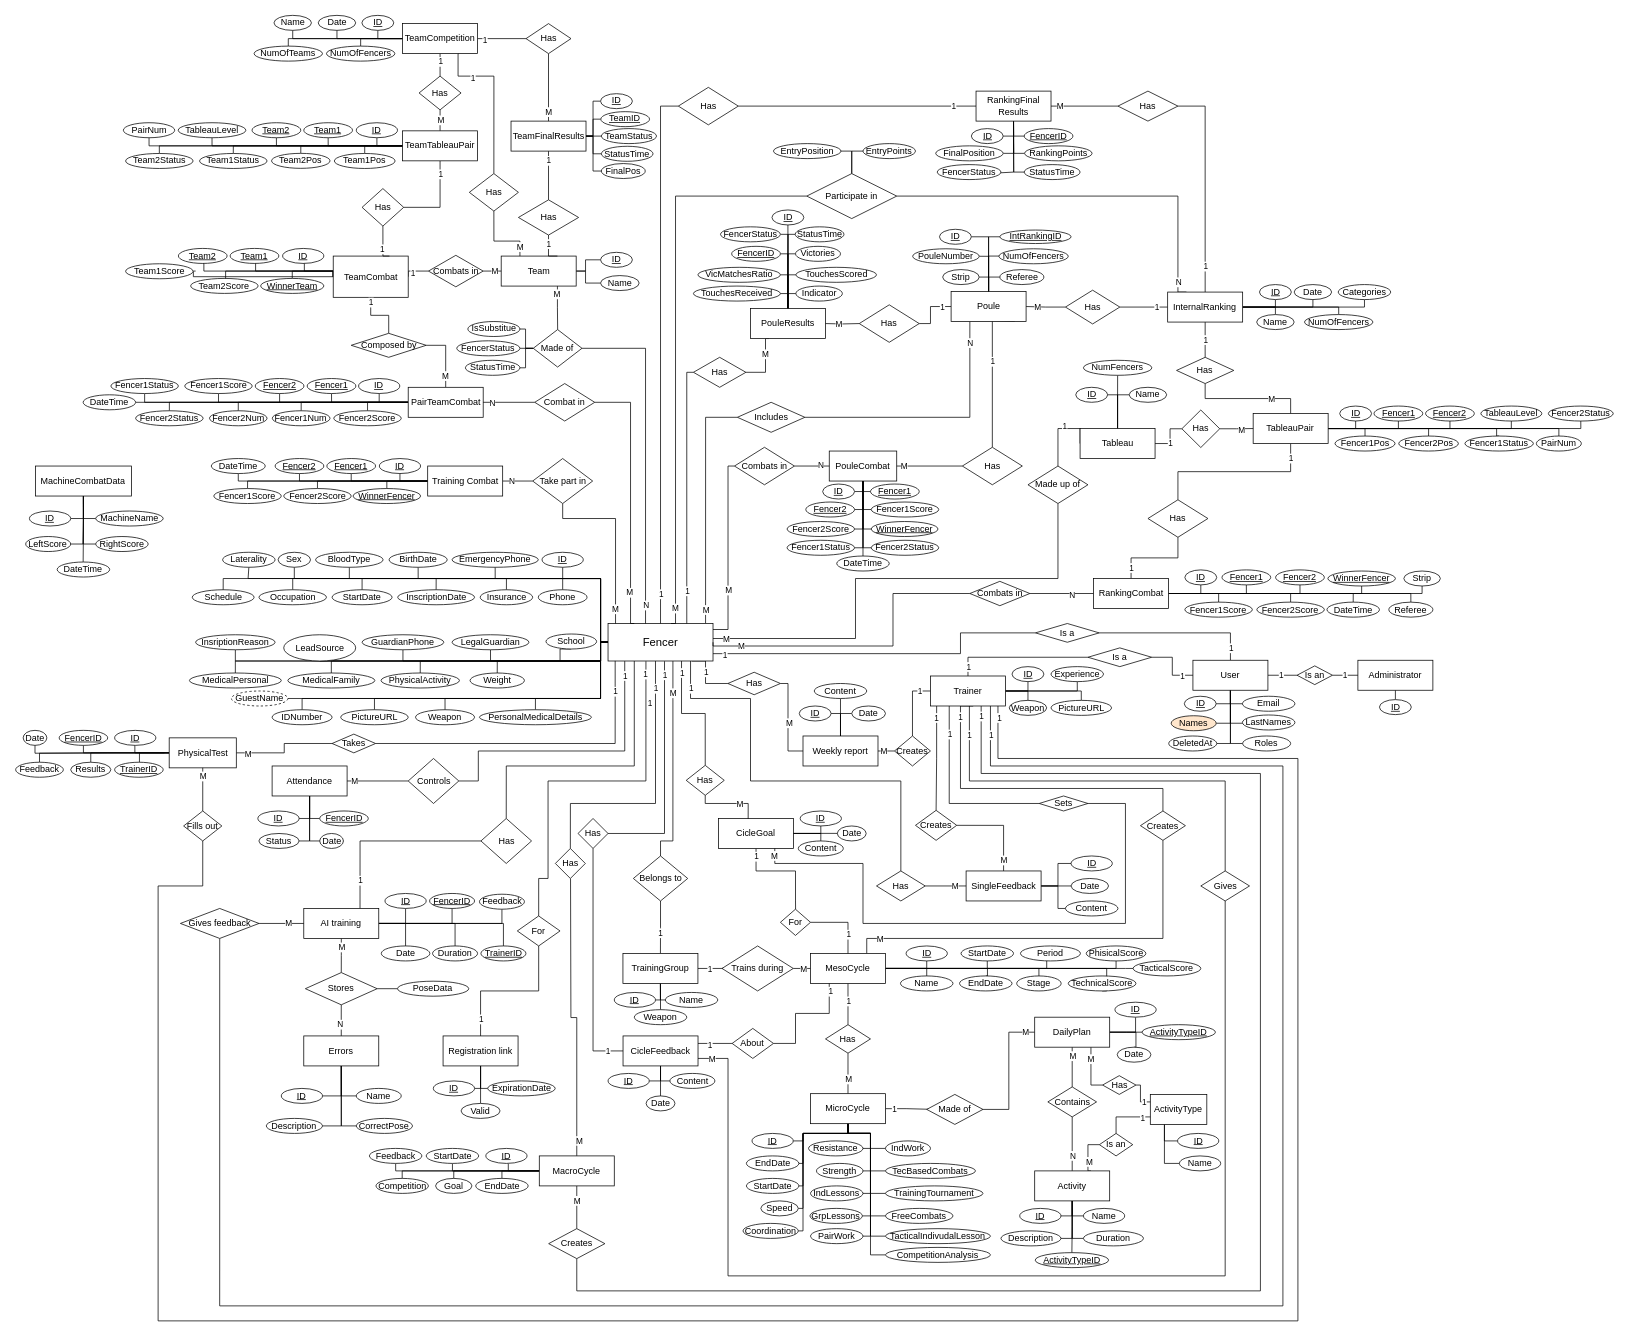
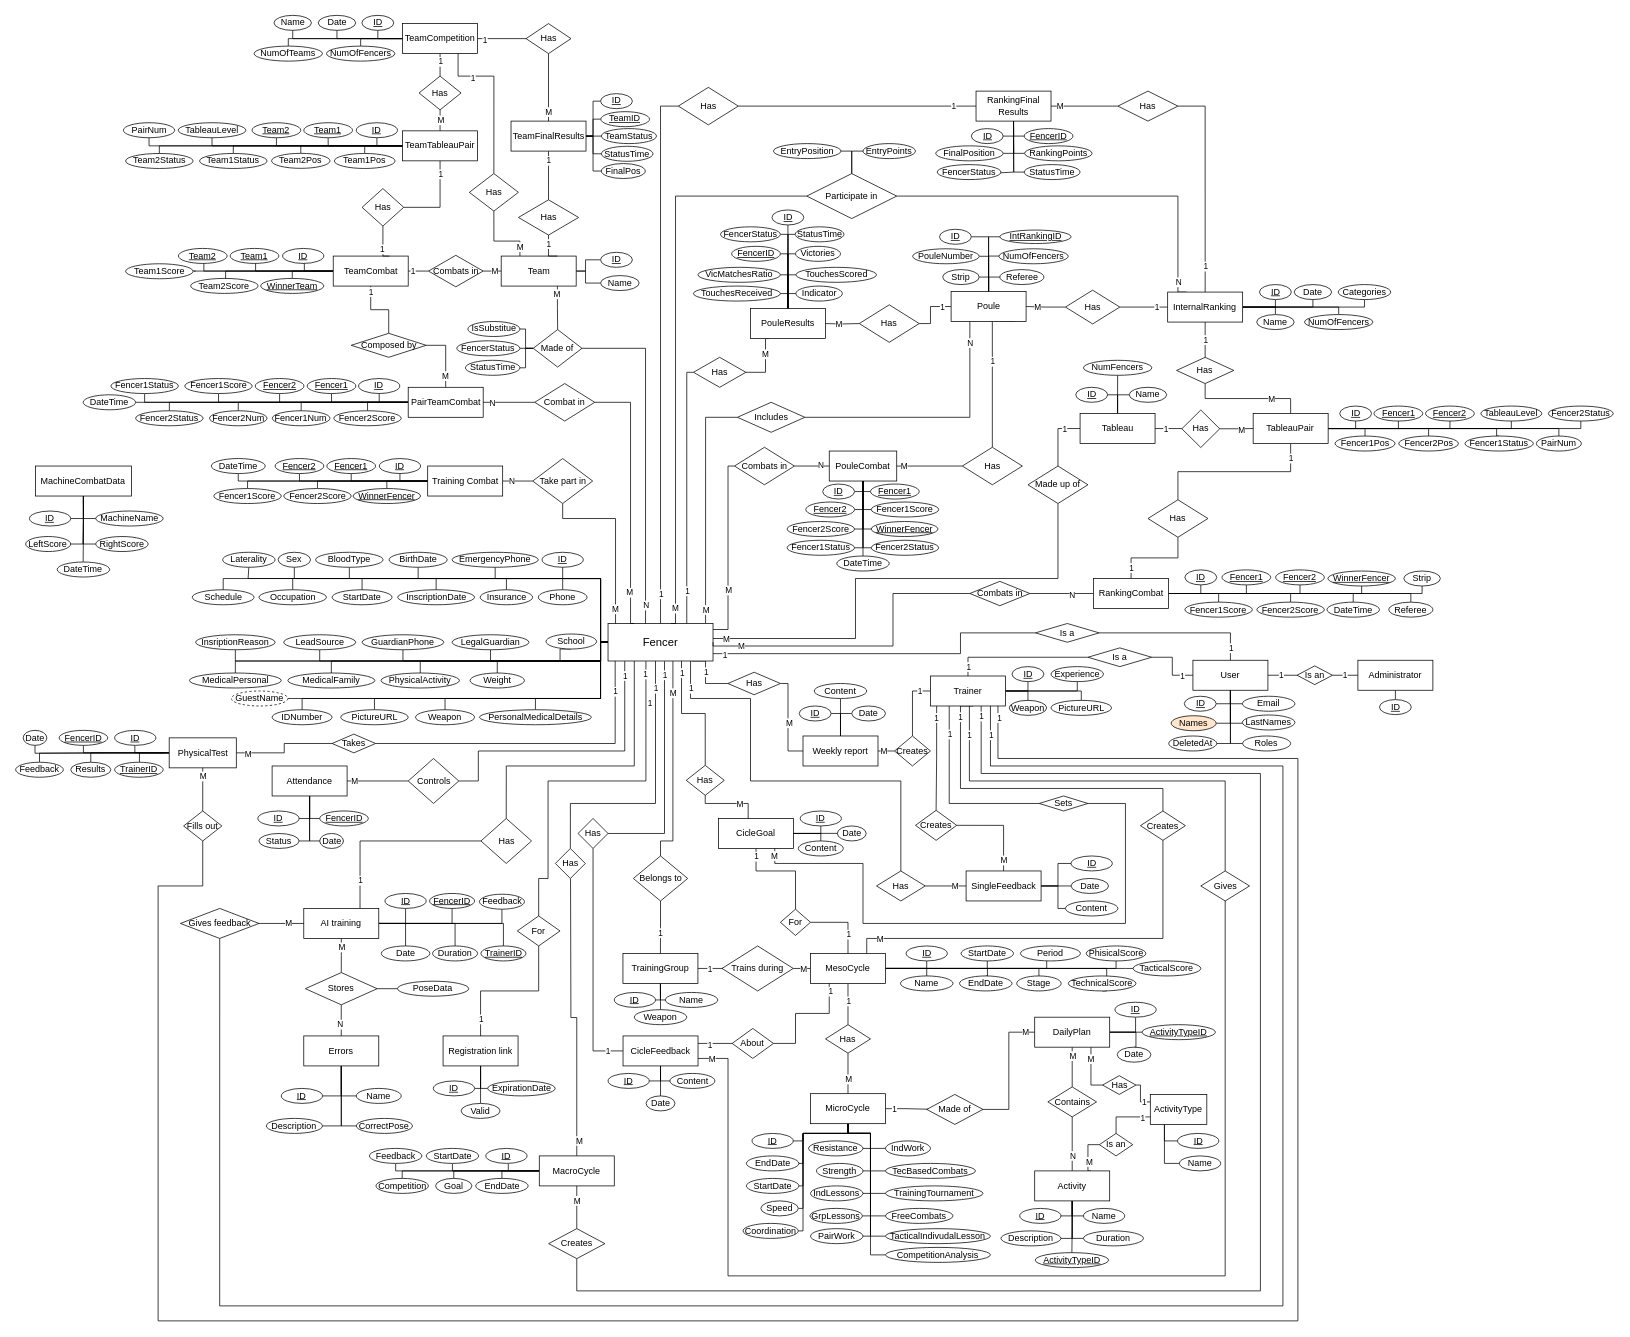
(371, 277) -> (371, 271)
(1118, 444) -> (1118, 429)
(320, 648) -> (320, 642)
